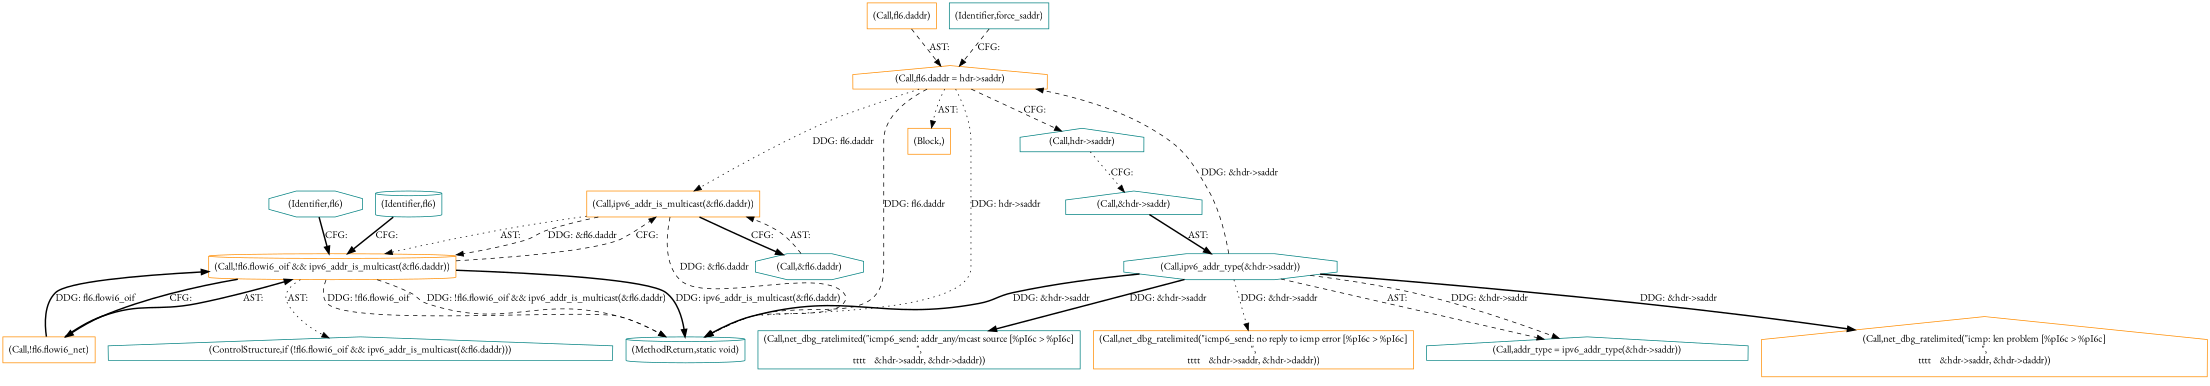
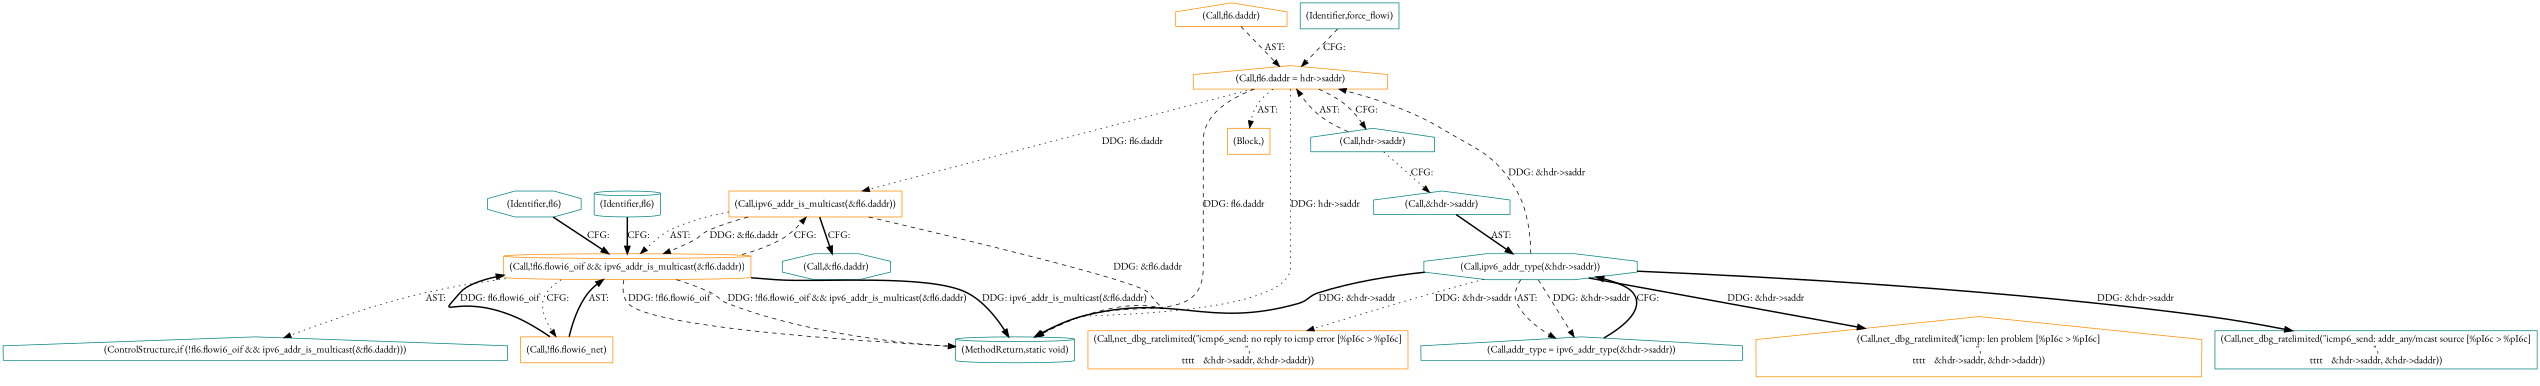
(902, 16) -> (1231, 16)
(999, 16) -> (1350, 16)
none -> (1322, 117)
(780, 232) -> none
(152, 299) -> (543, 302)
none -> (1636, 306)
